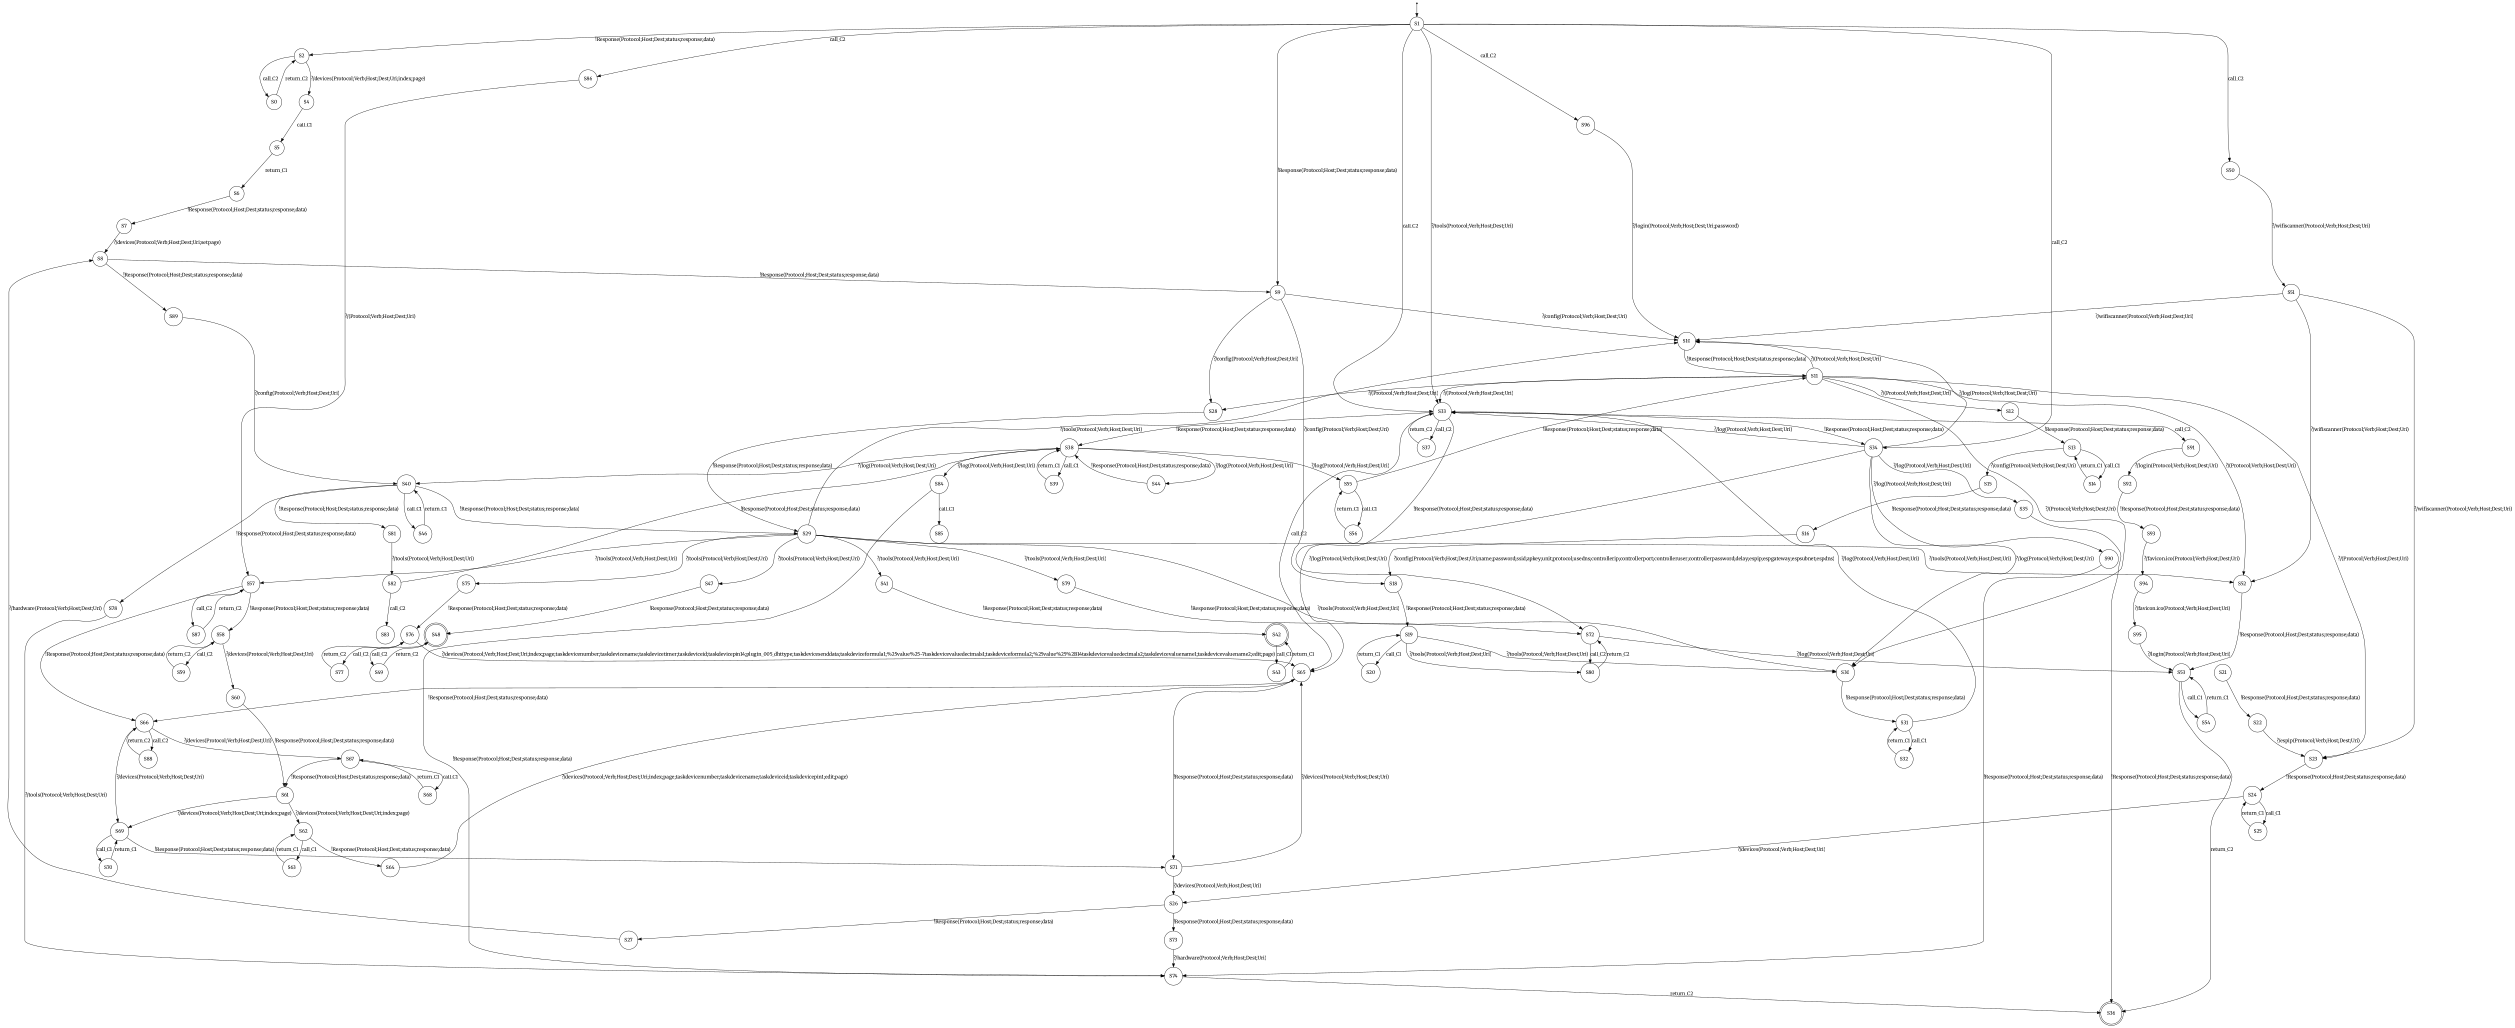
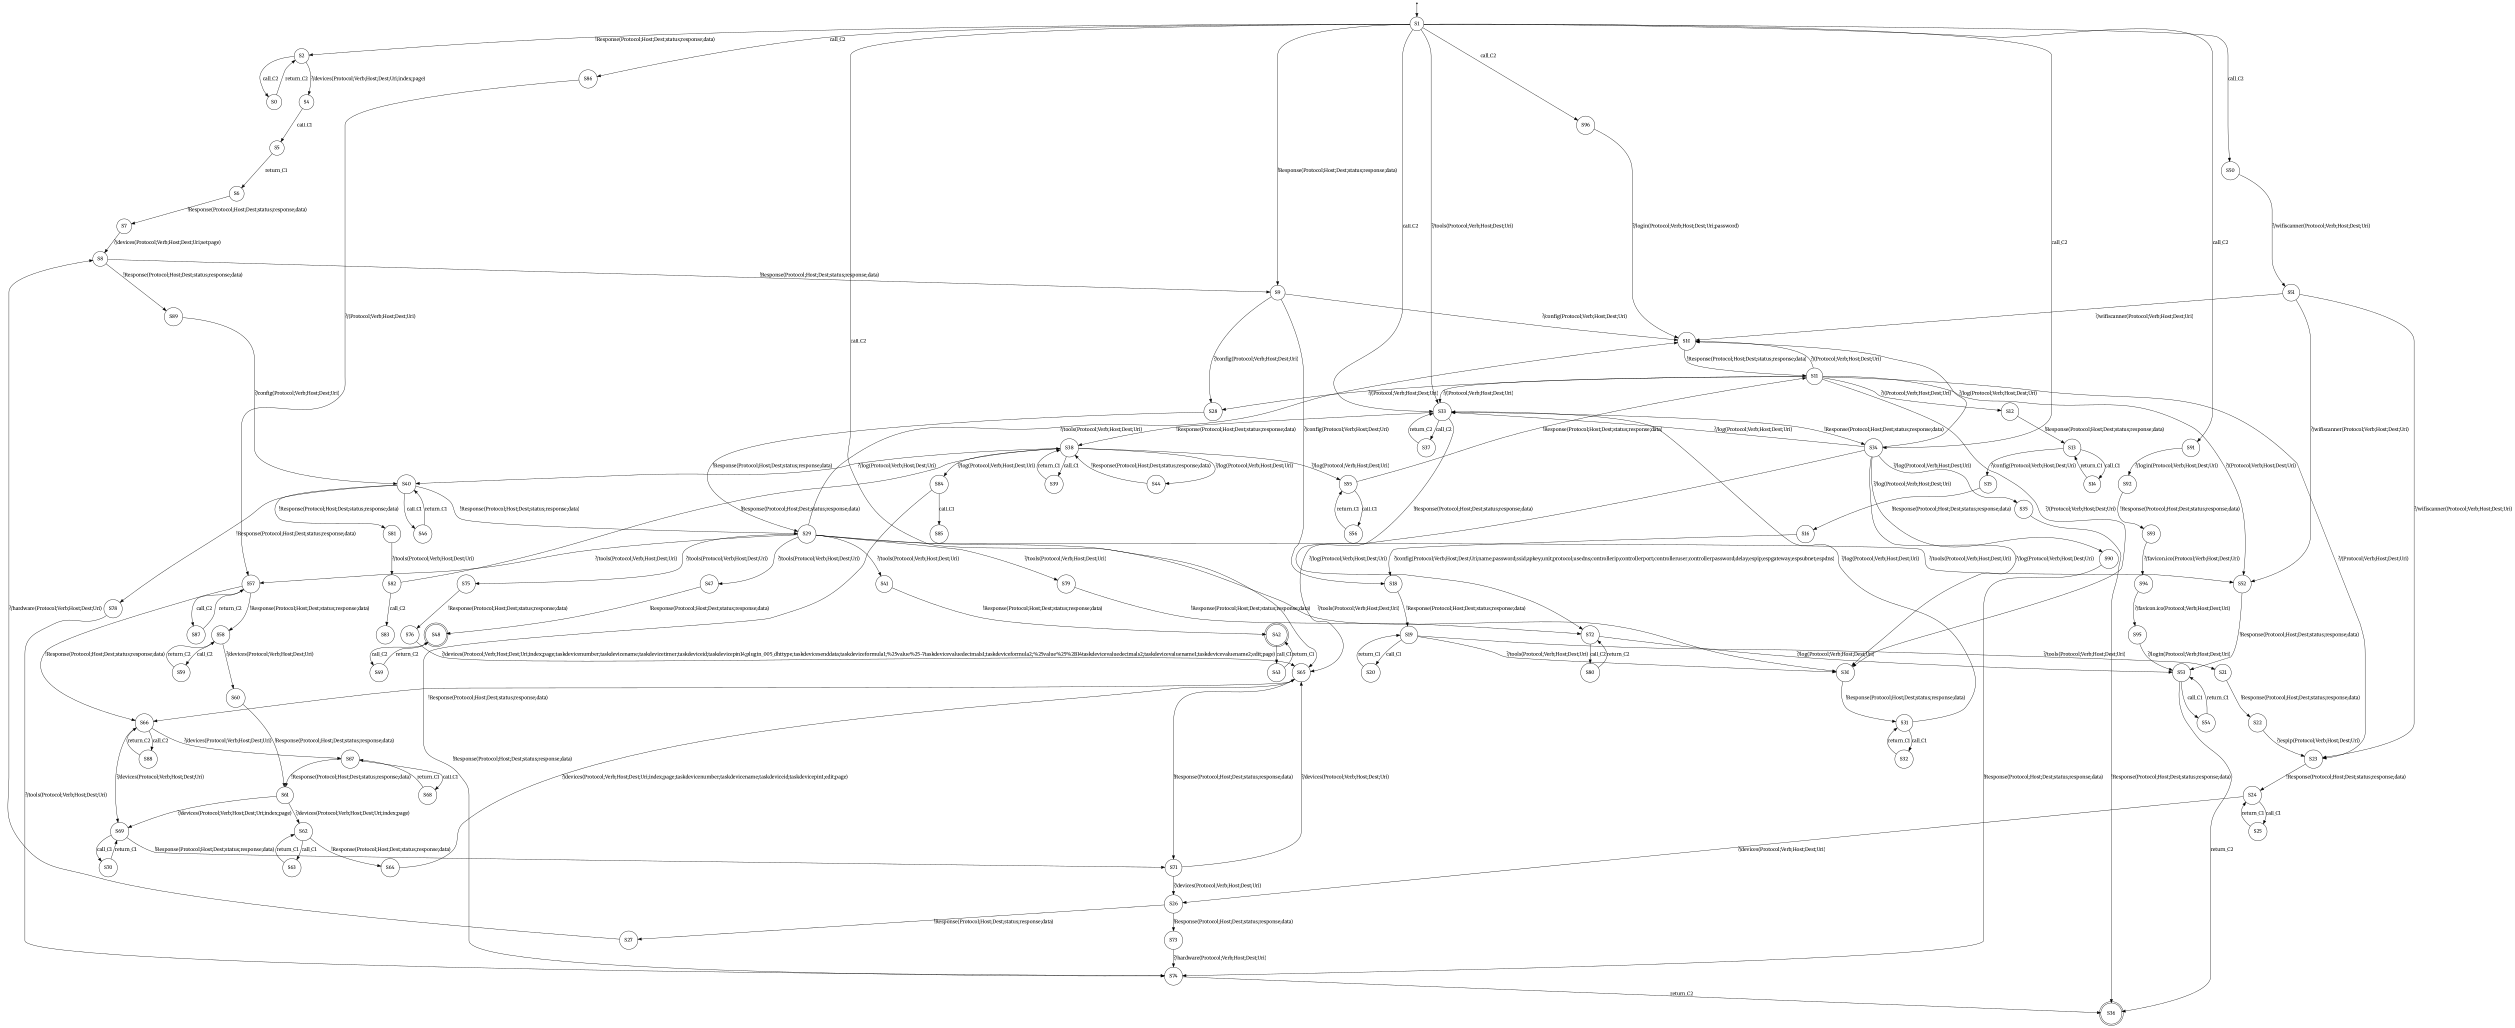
(1819, 419) -> (2017, 37)
(1297, 512) -> (851, 255)
(1485, 669) -> (1815, 650)
(339, 673) -> none
